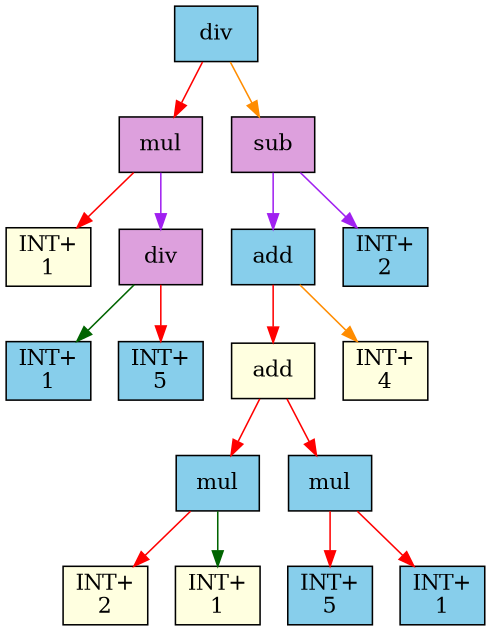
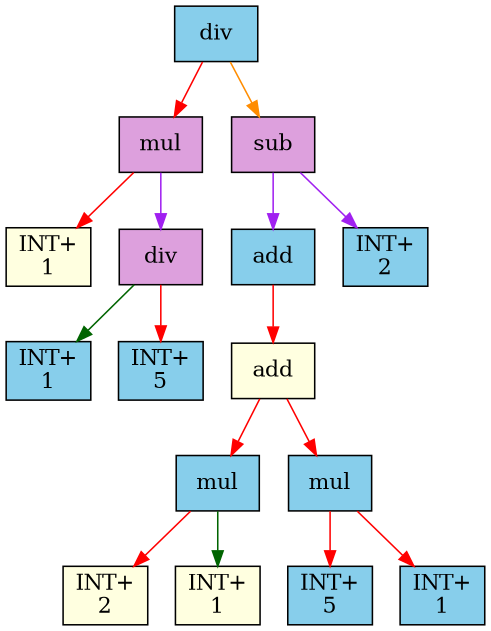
(385, 371) -> none
